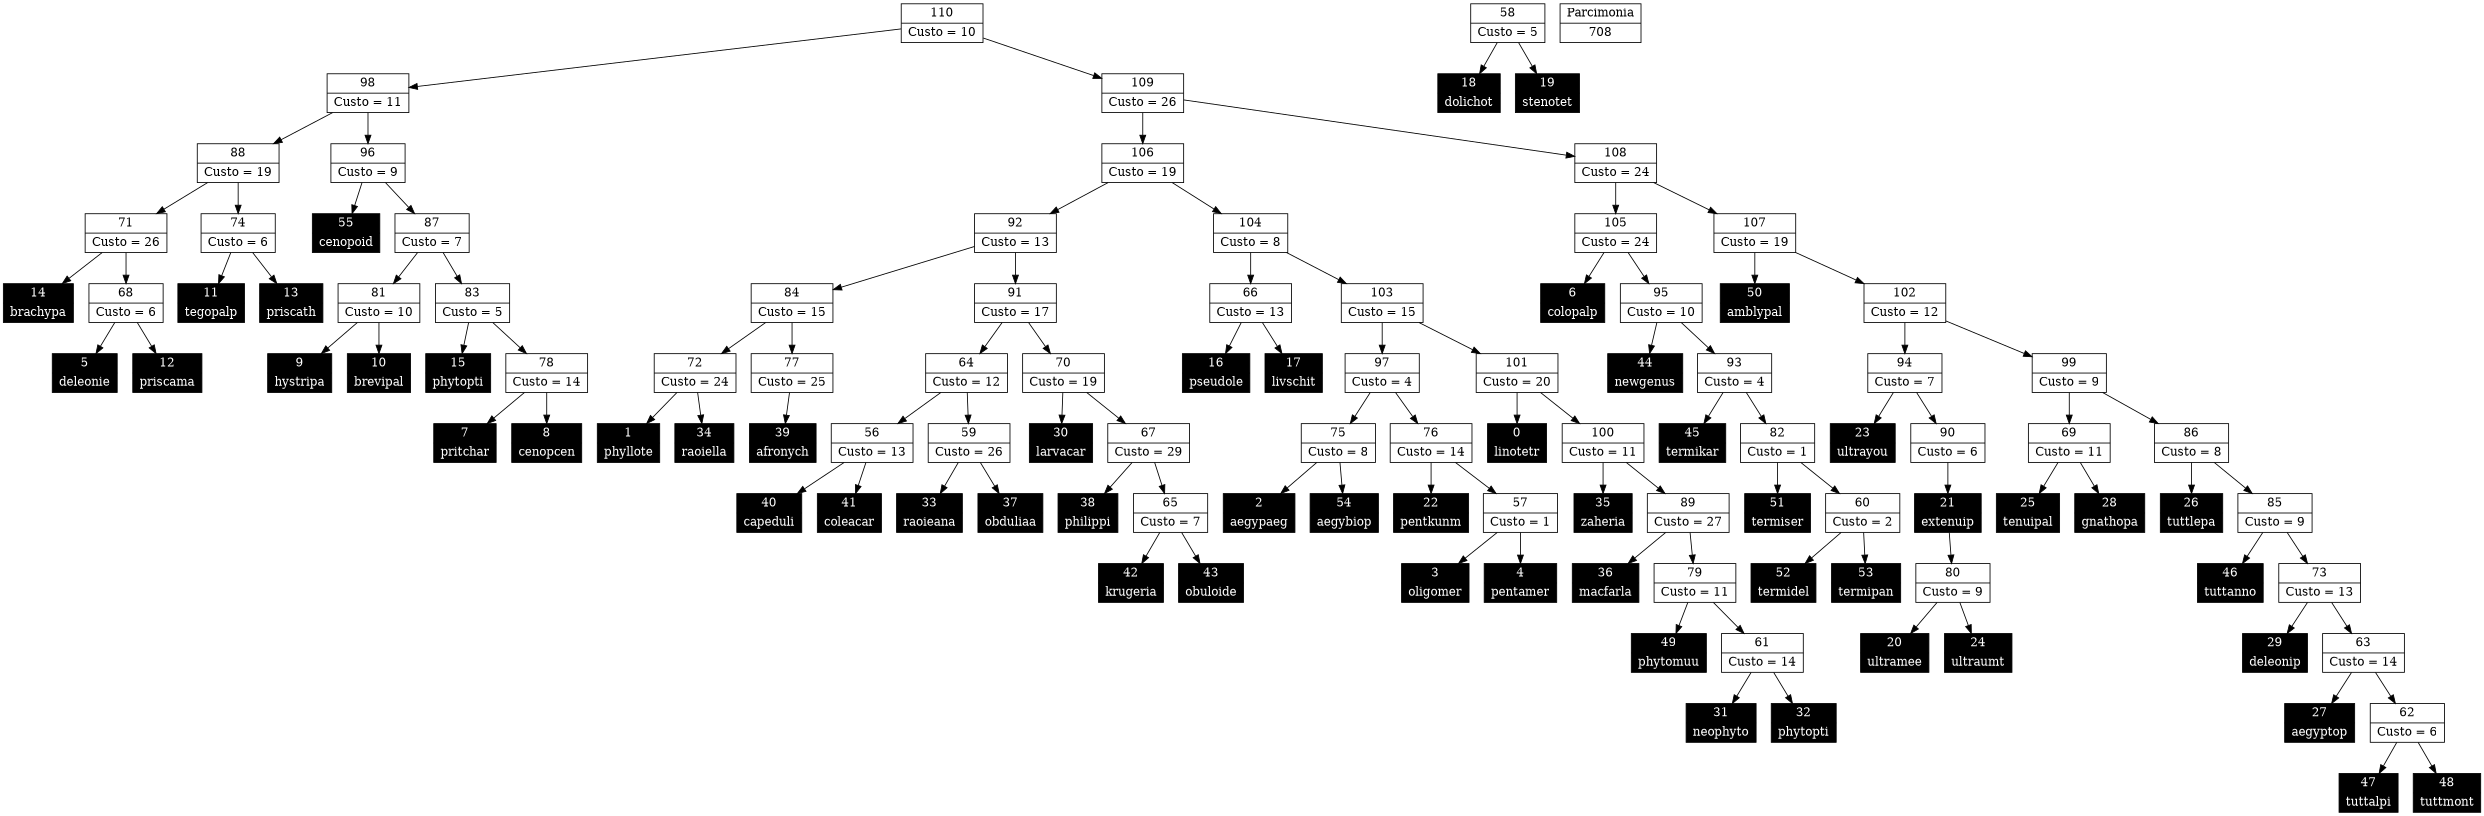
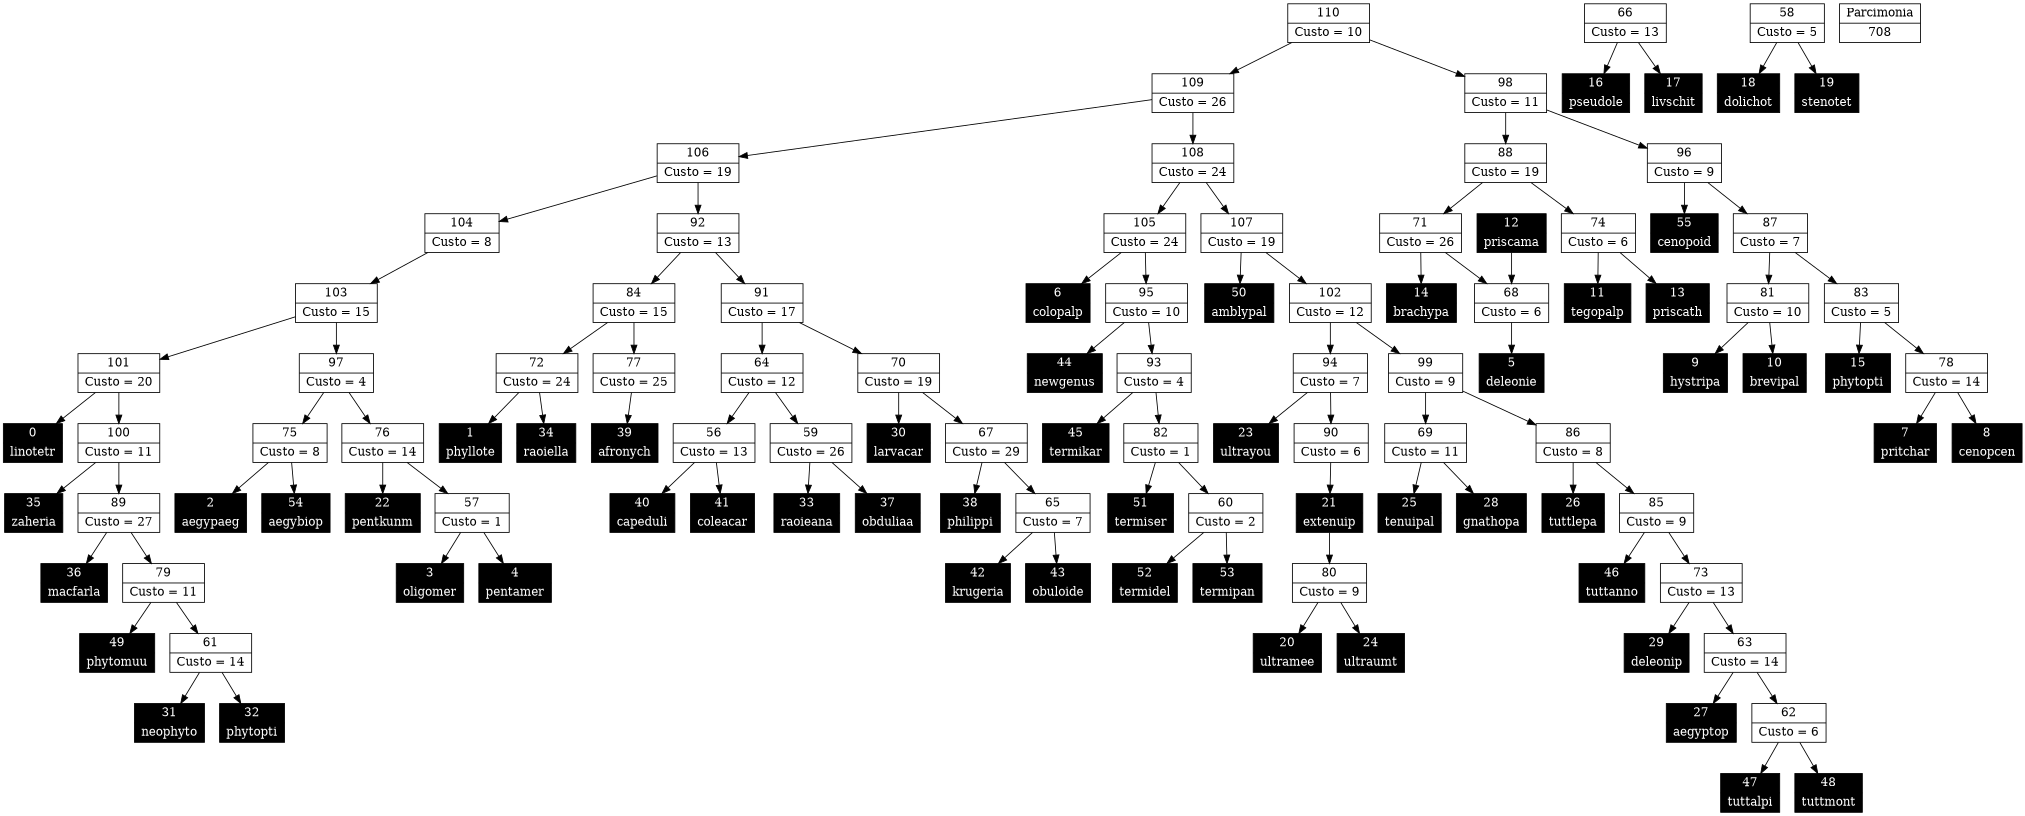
(1251, 264) -> none
(144, 334) -> (1512, 264)
